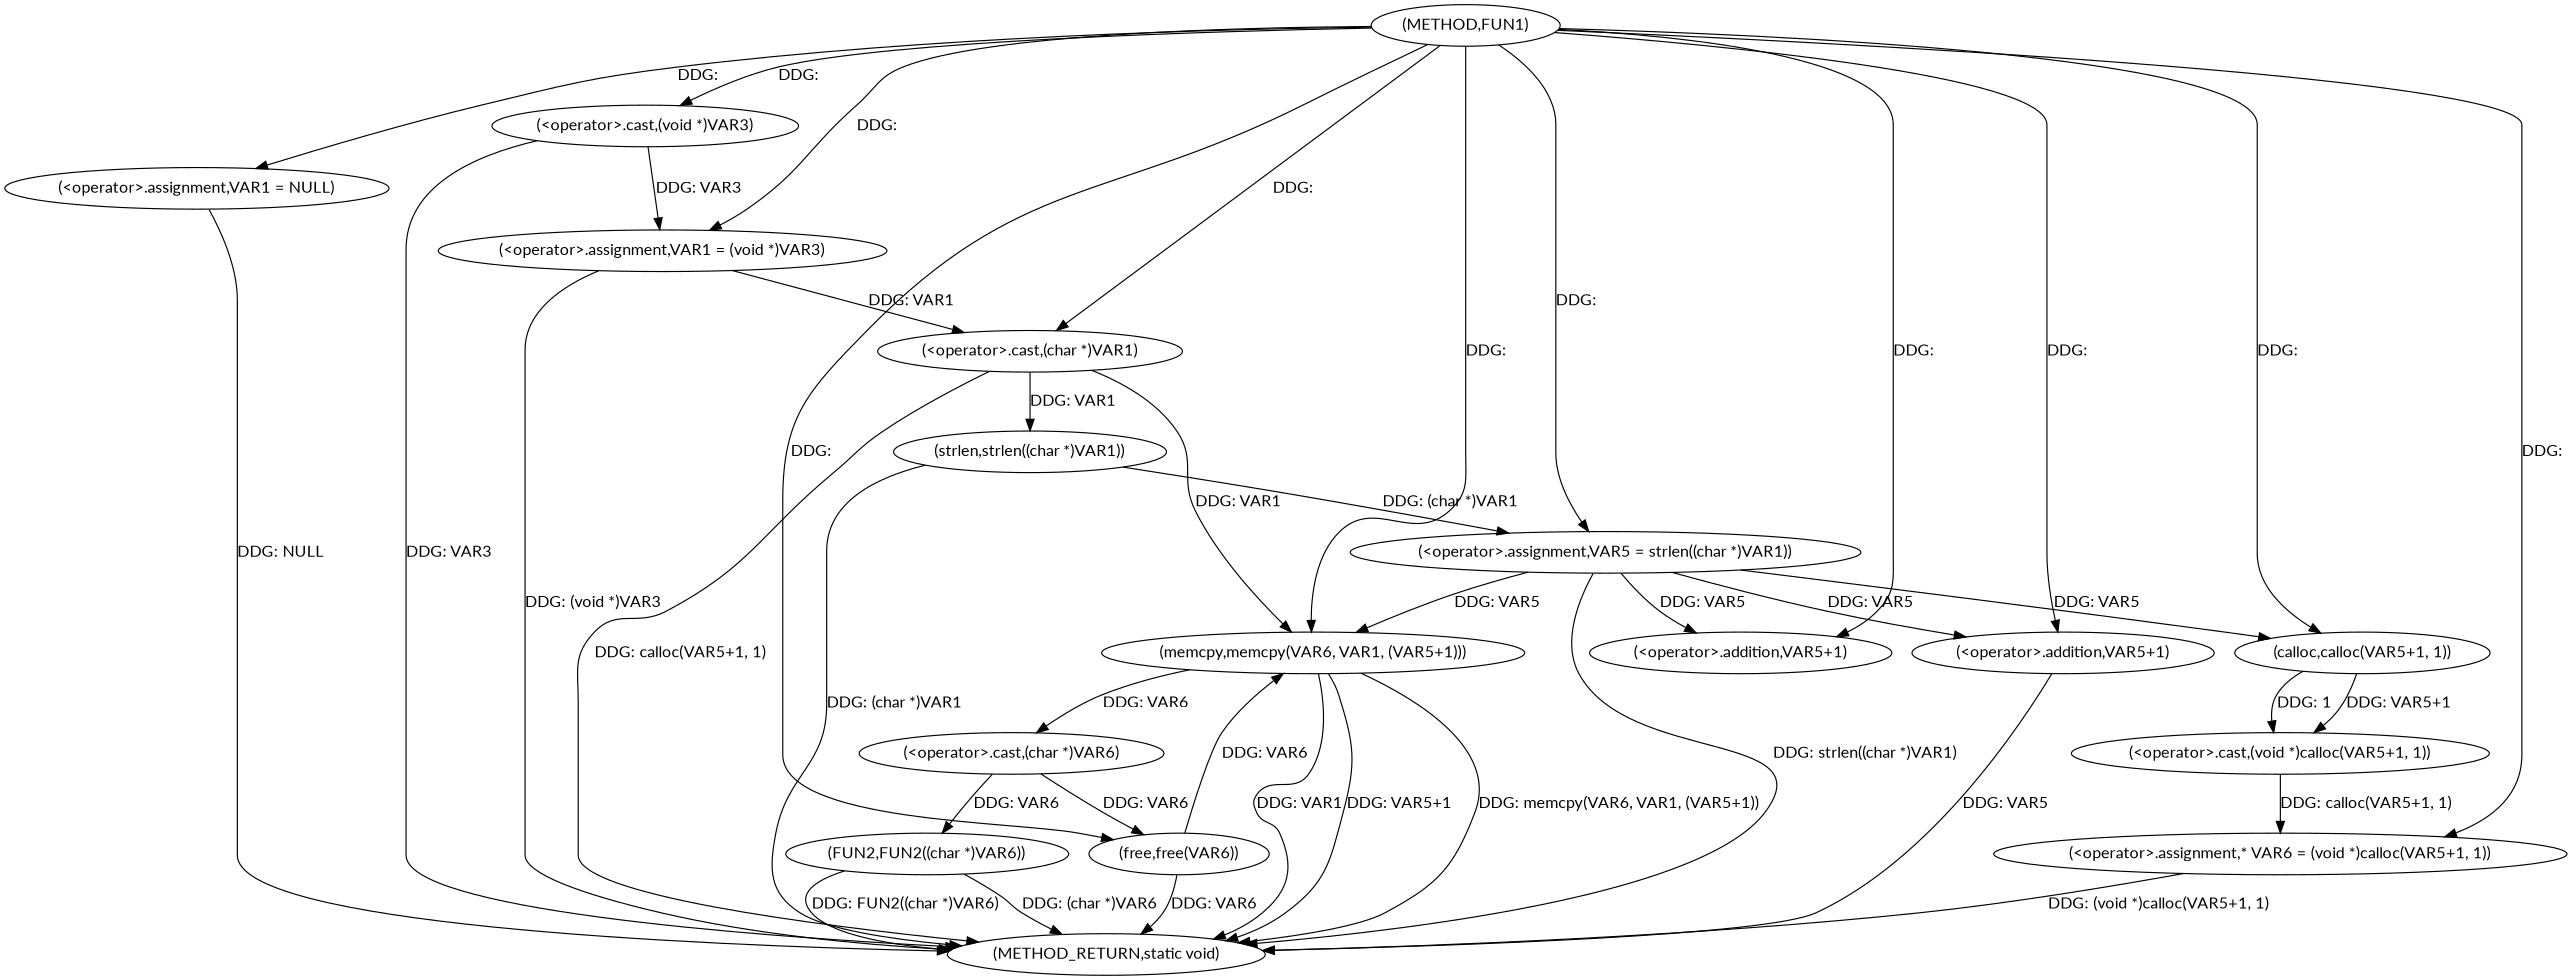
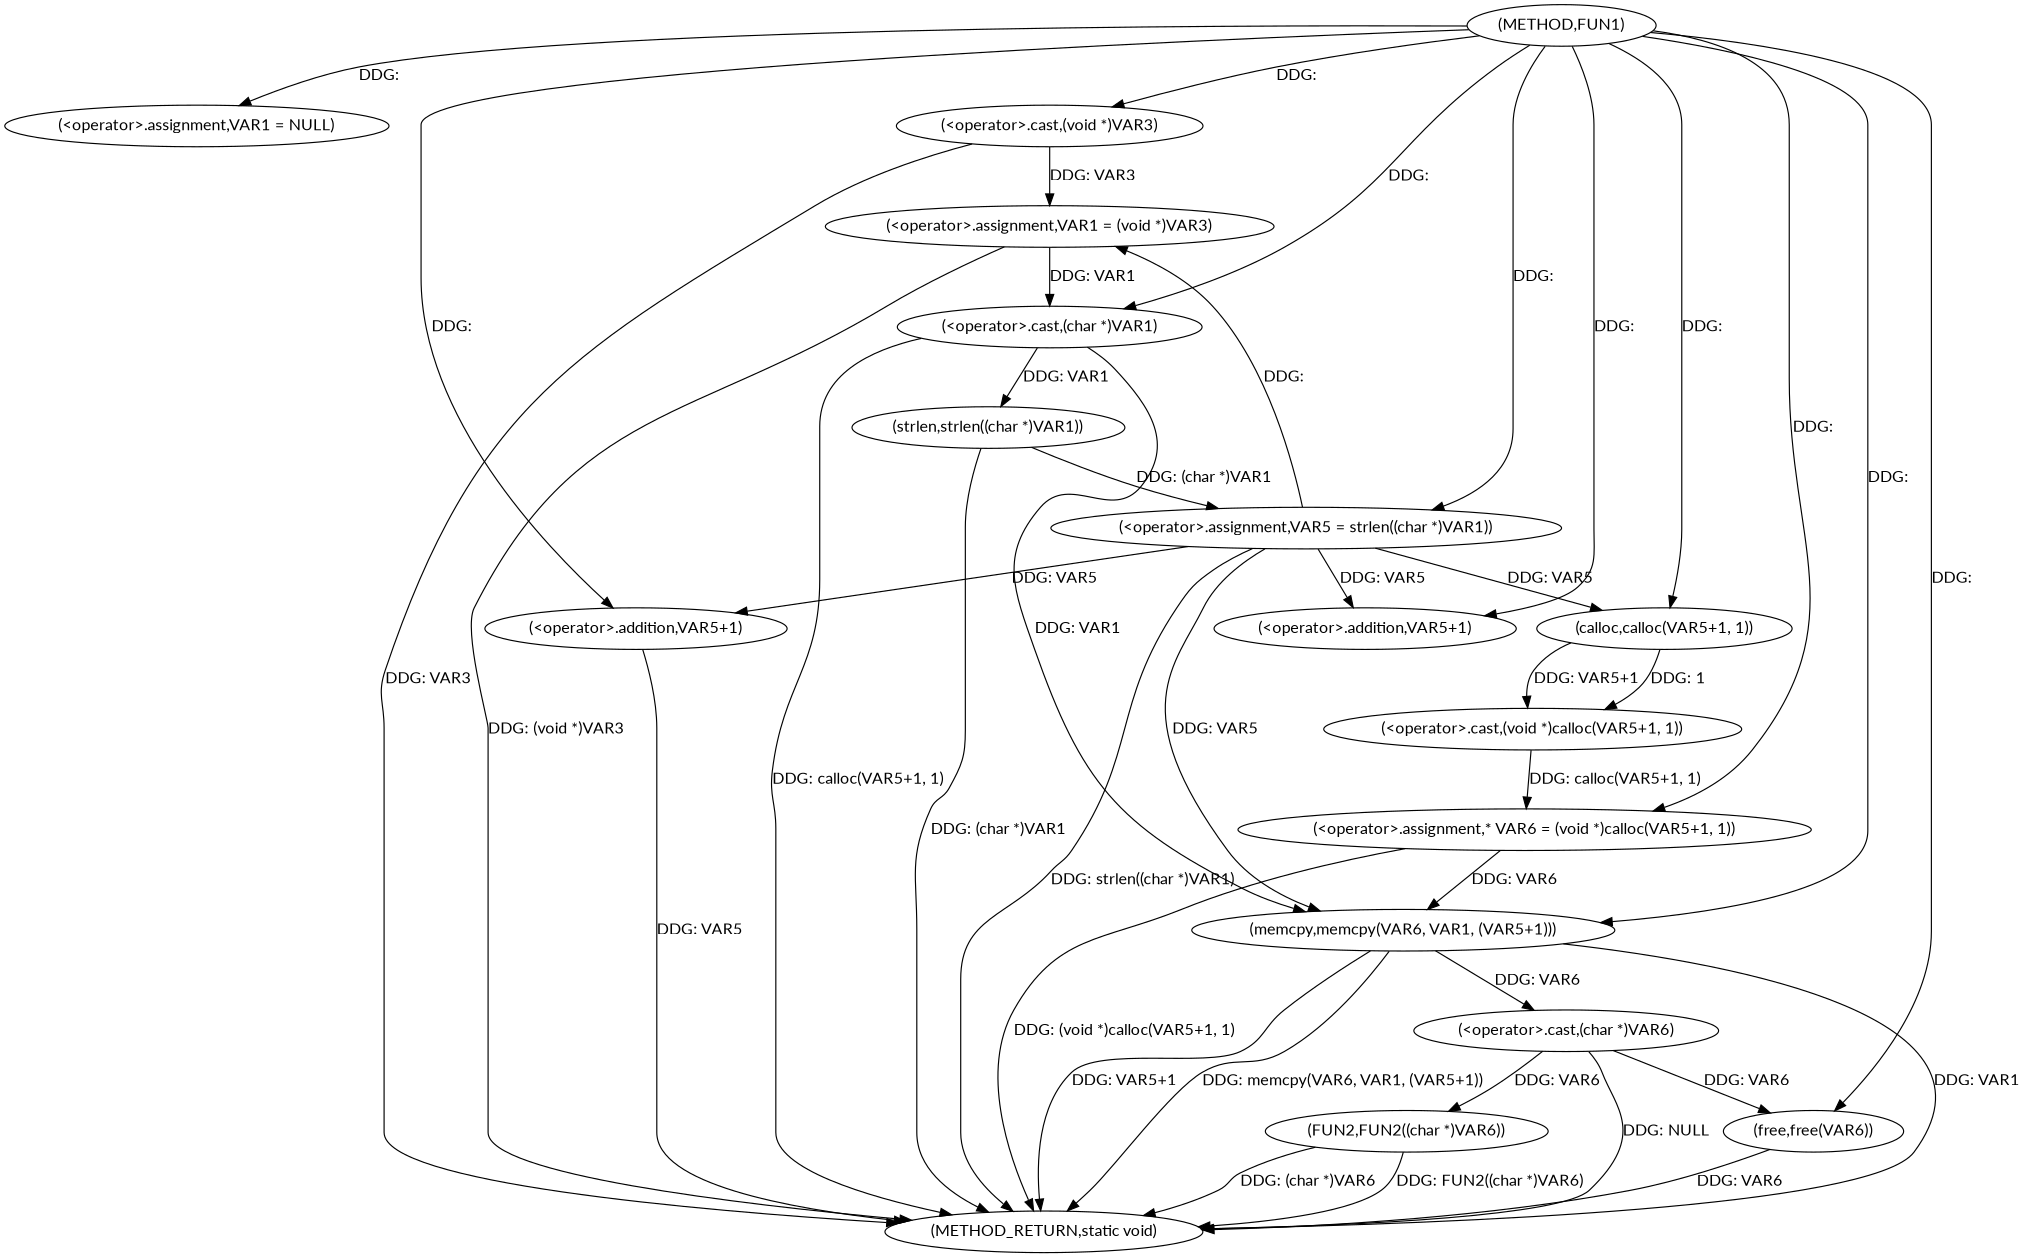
(961, 52) -> (1247, 355)
(1214, 748) -> (1469, 876)
(259, 880) -> (1596, 1183)
